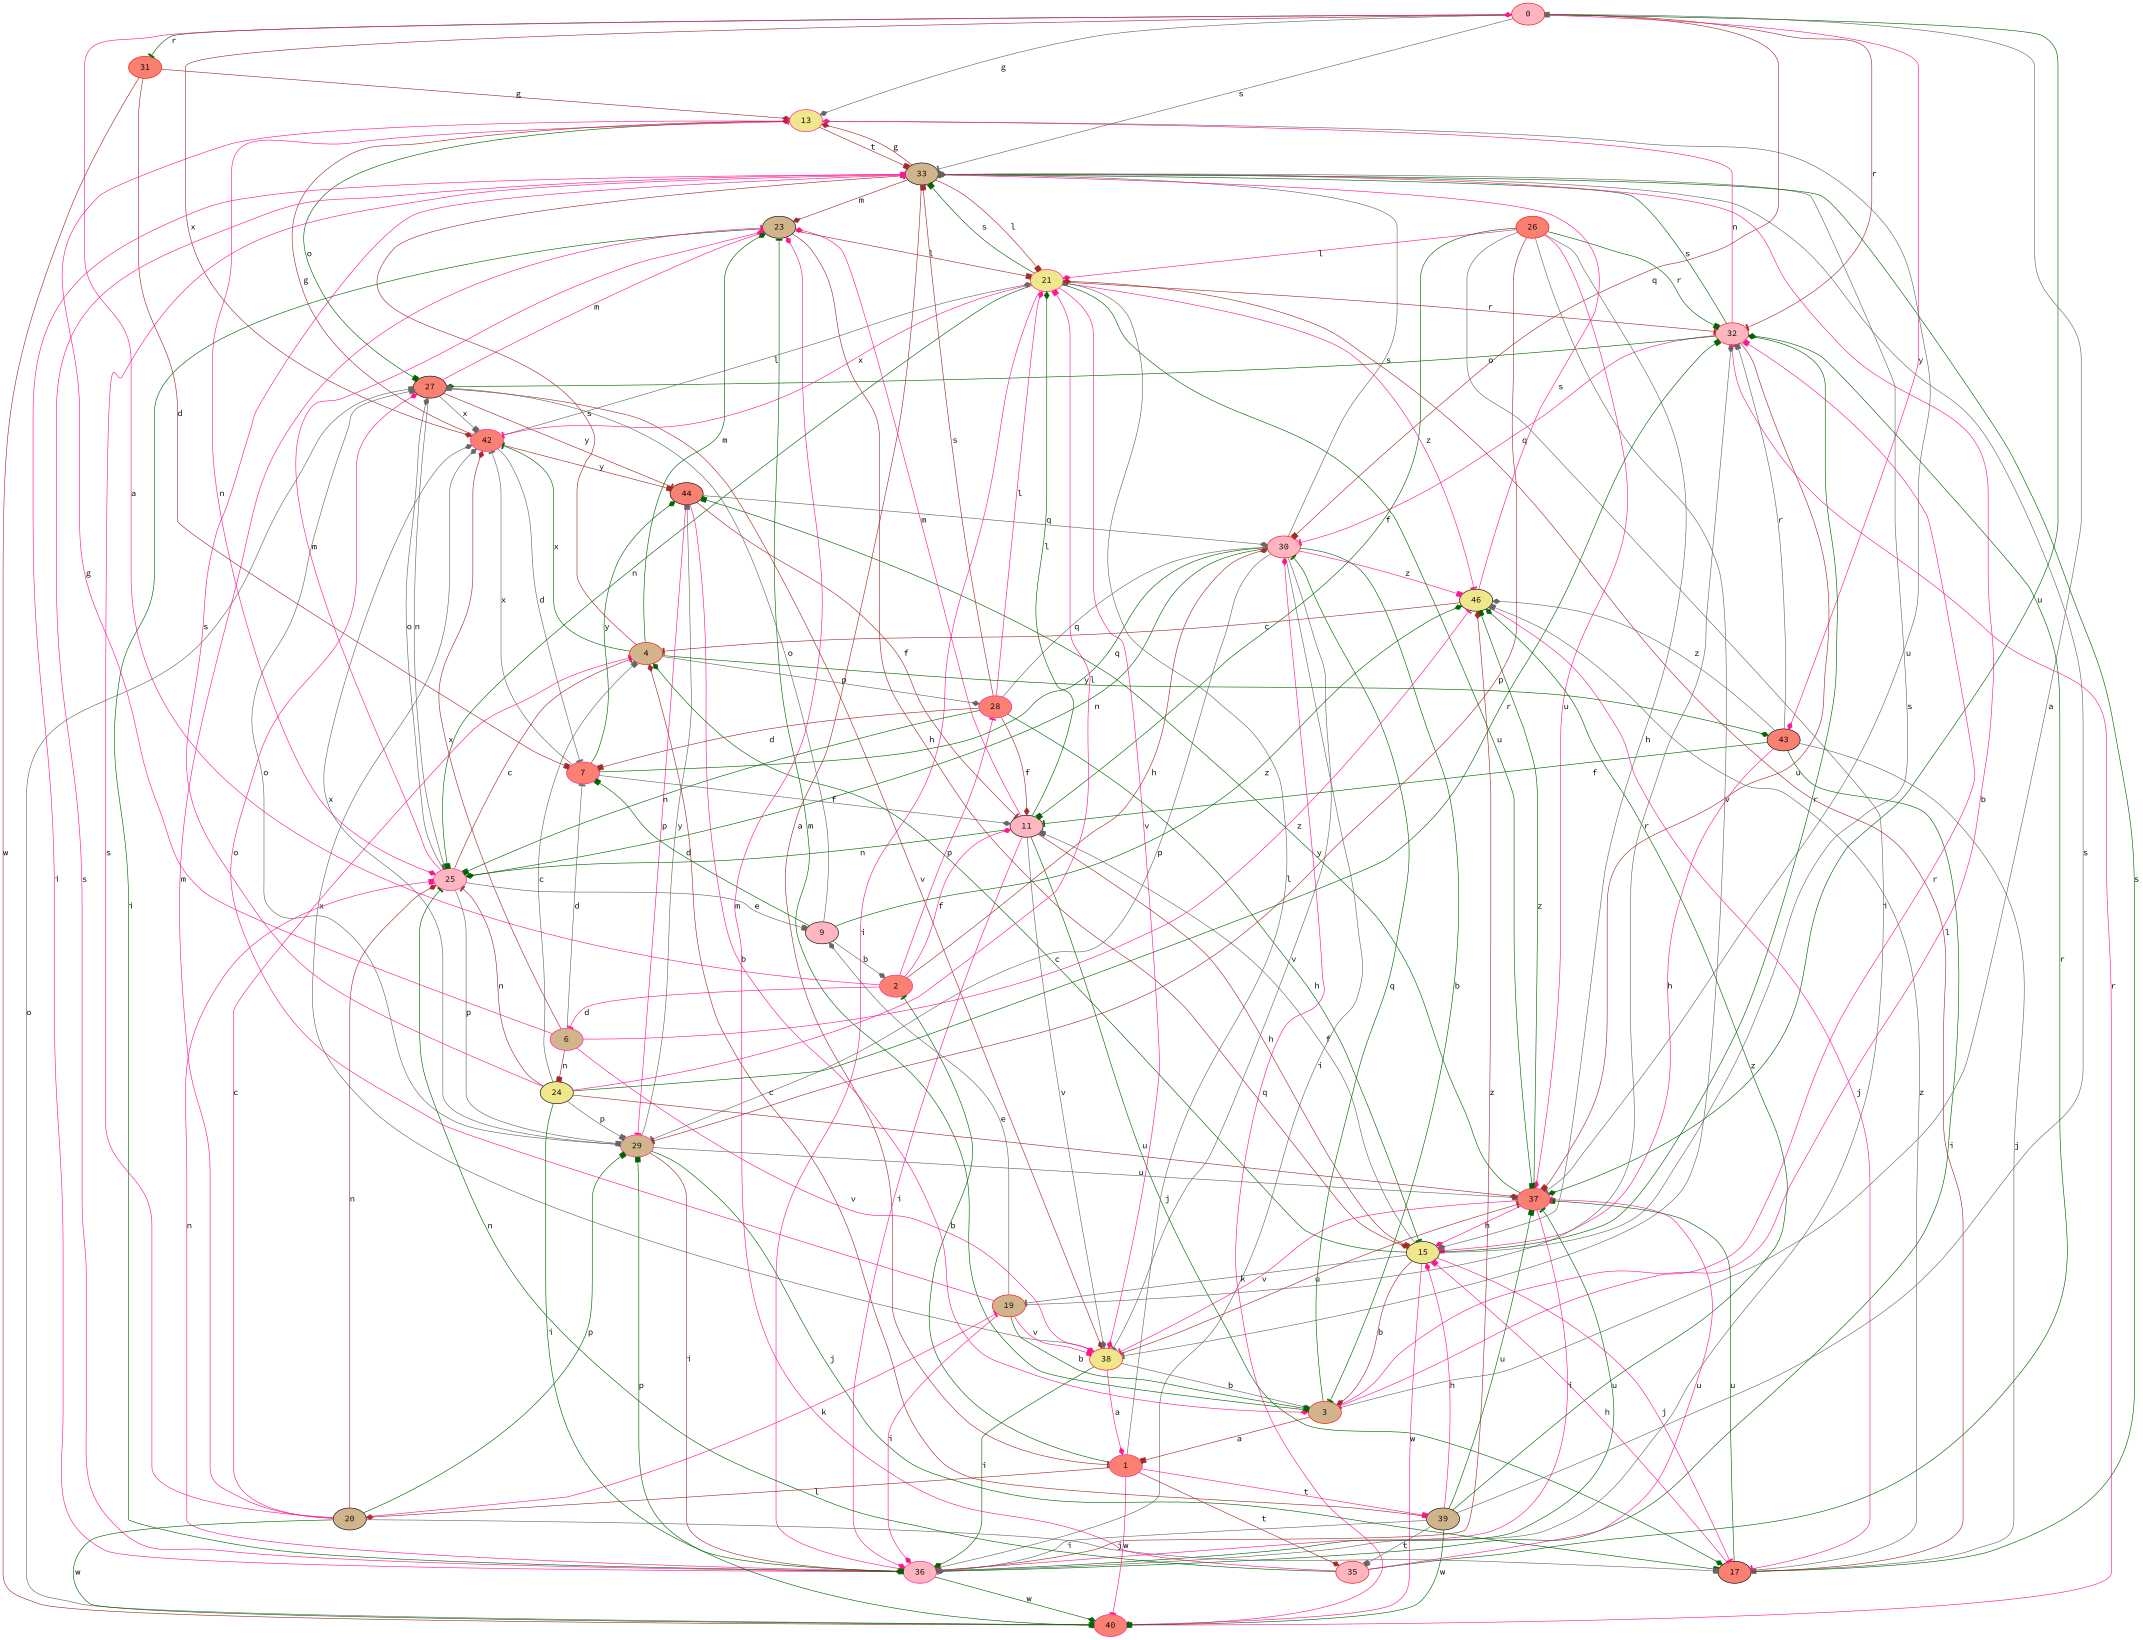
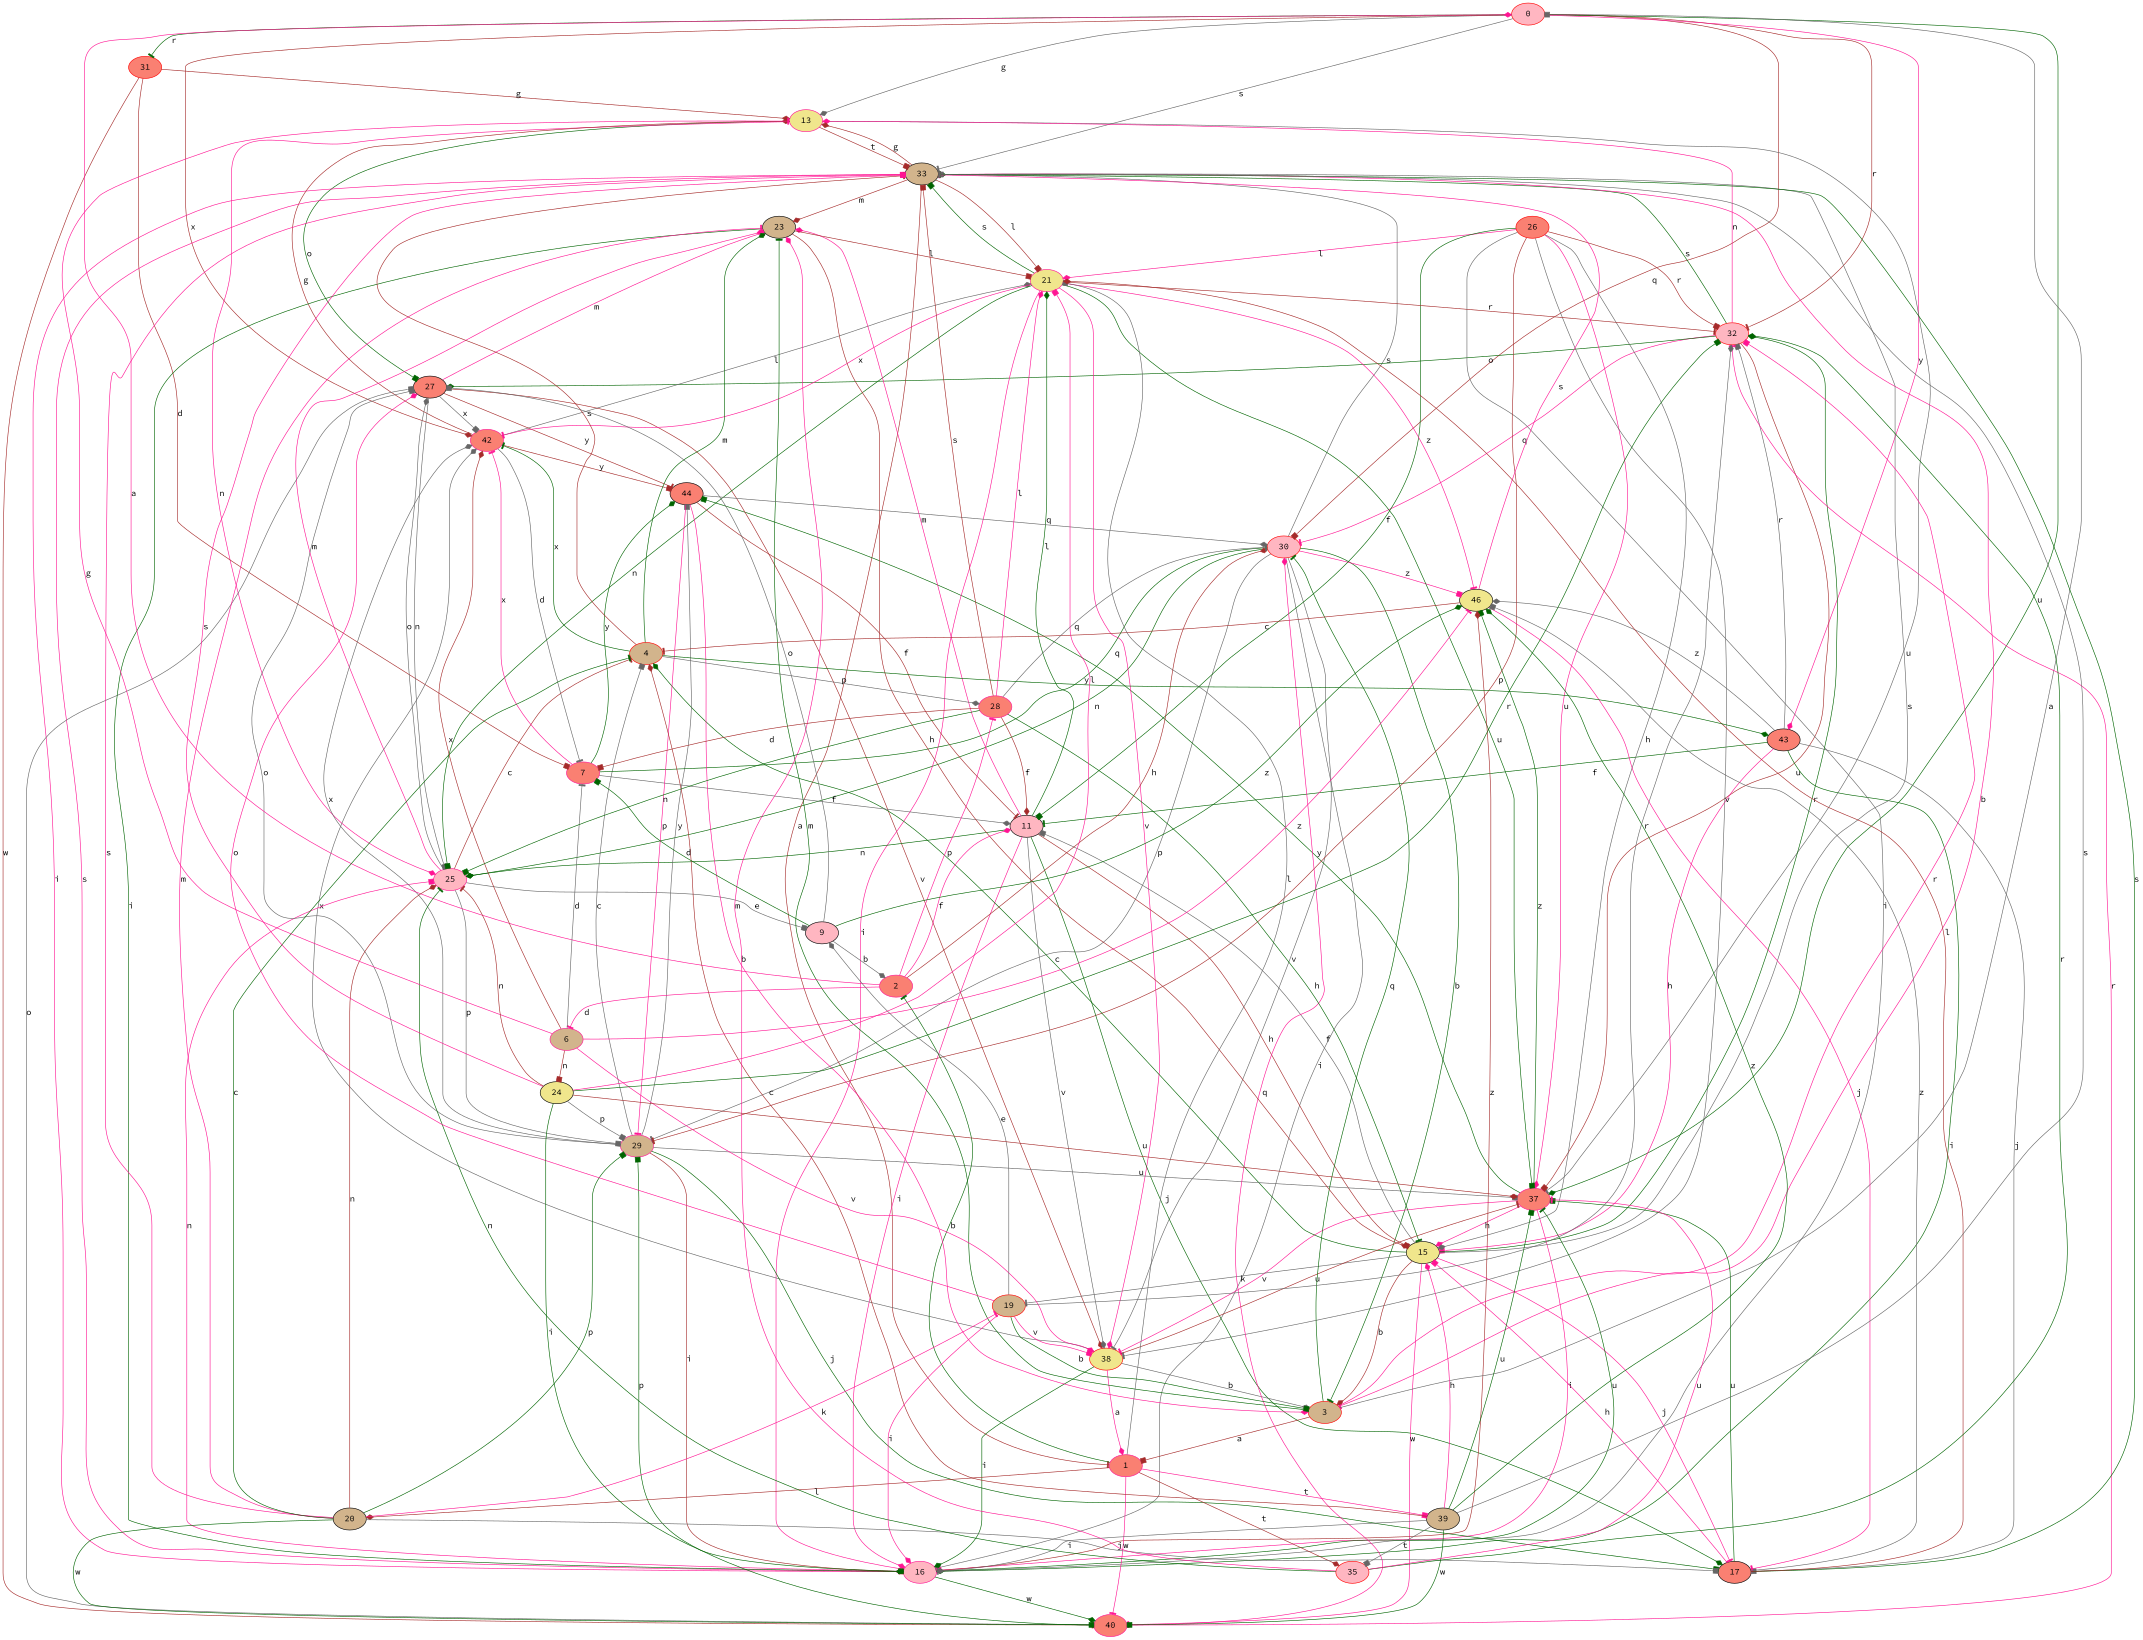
(1642, 259) -> (1642, 259)
(501, 621) -> (501, 621)
(539, 873) -> (597, 902)
(233, 1030) -> (233, 1030)
(920, 1572) -> (920, 1572)
